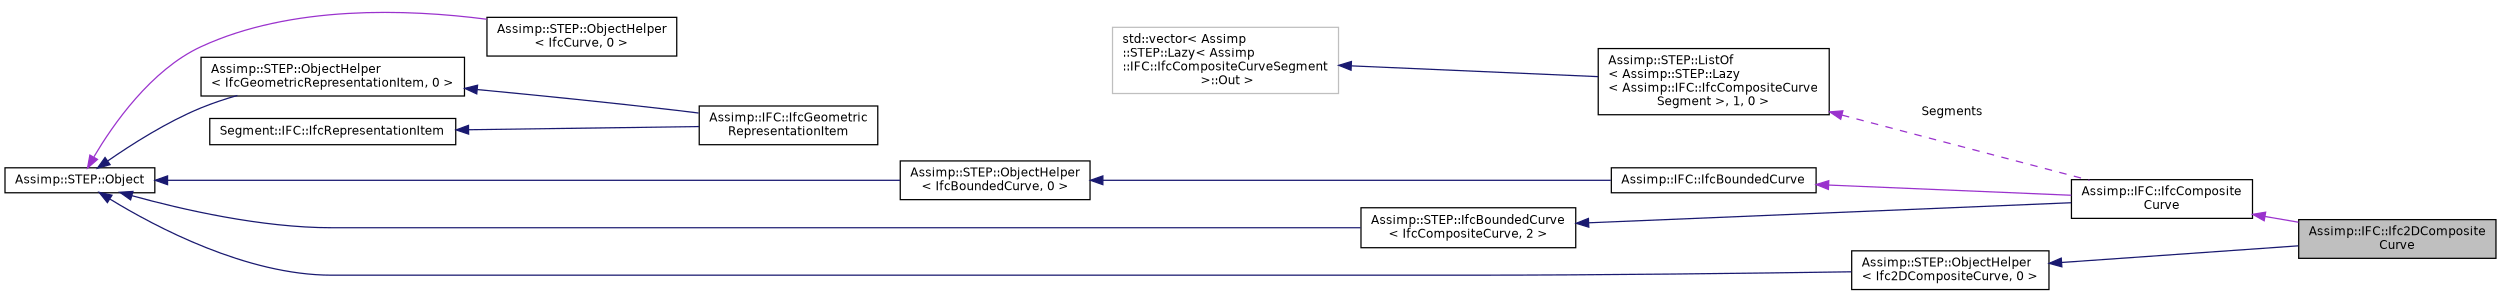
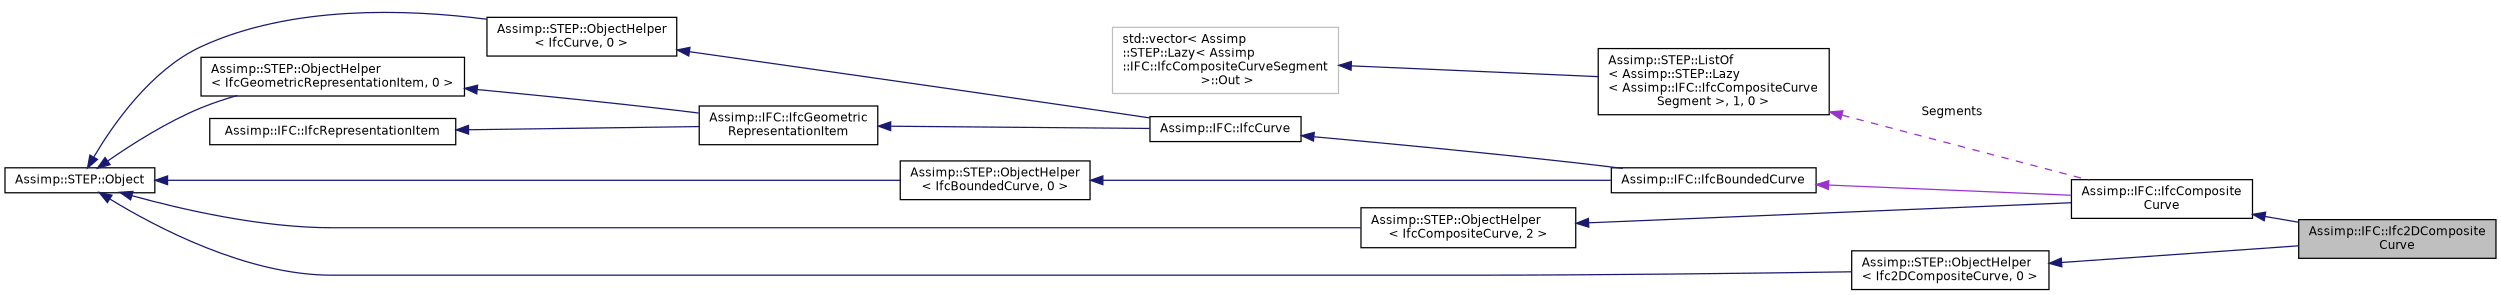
(265, 25) -> (265, 25)
none -> (1226, 129)
(333, 132) -> (333, 132)
(2282, 219) -> (2282, 219)
(1468, 228) -> (1468, 228)
